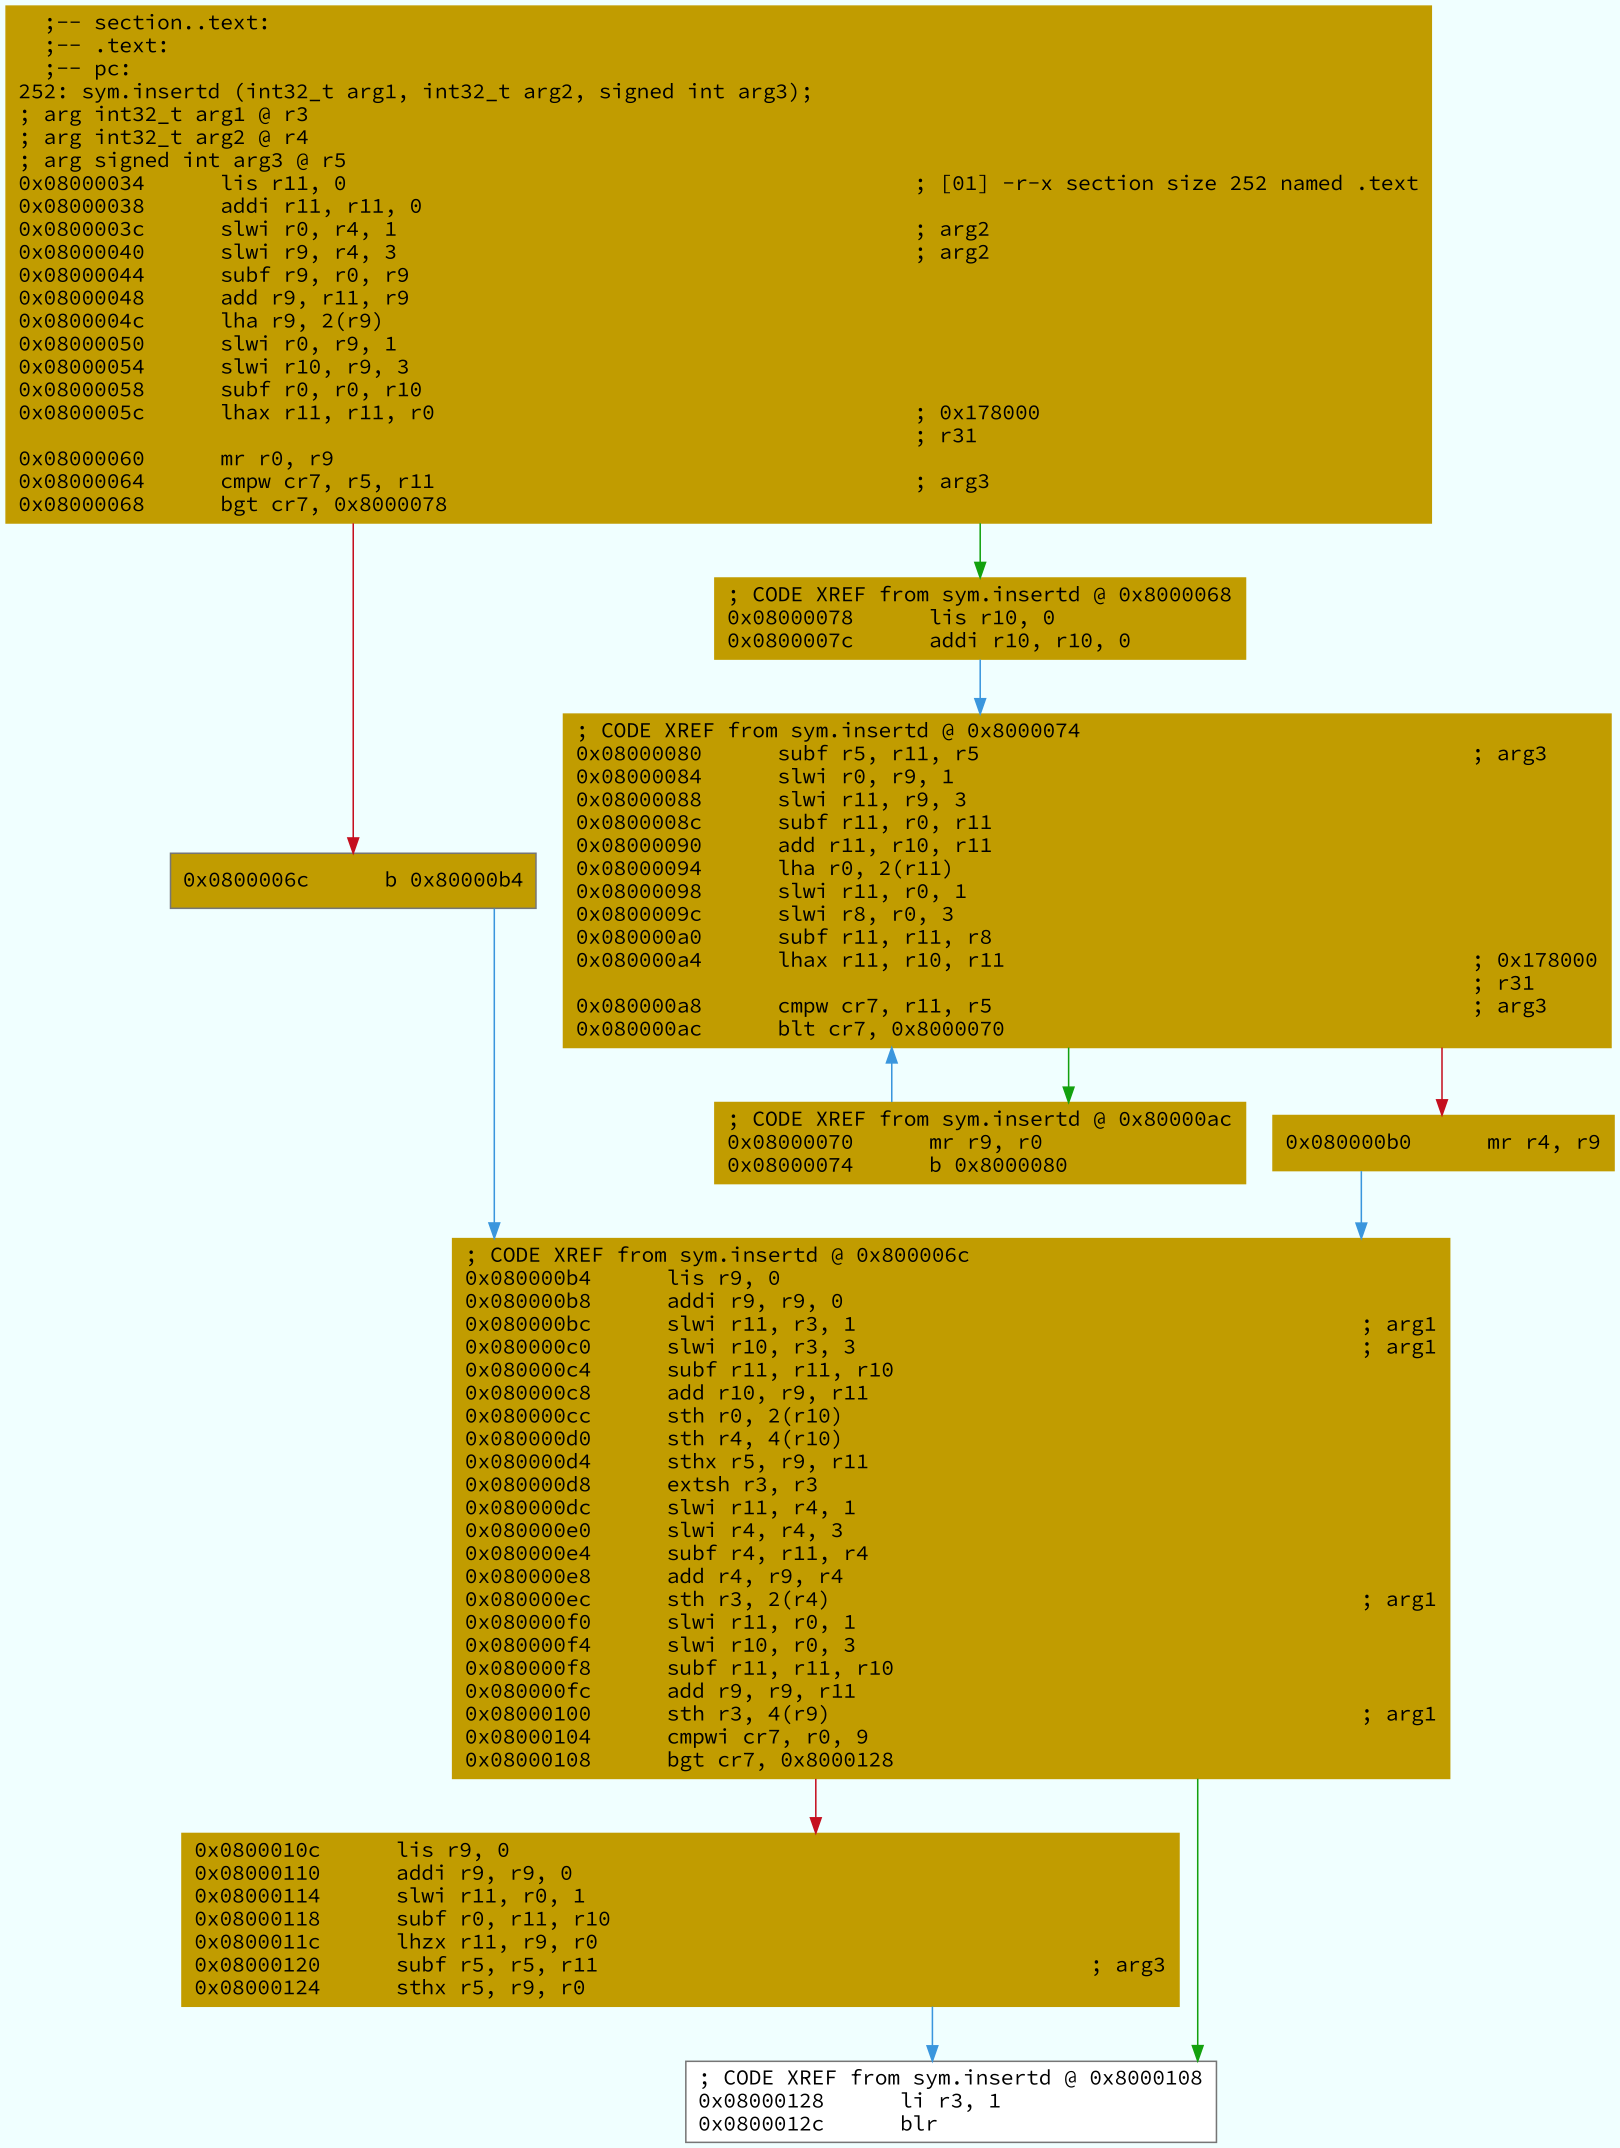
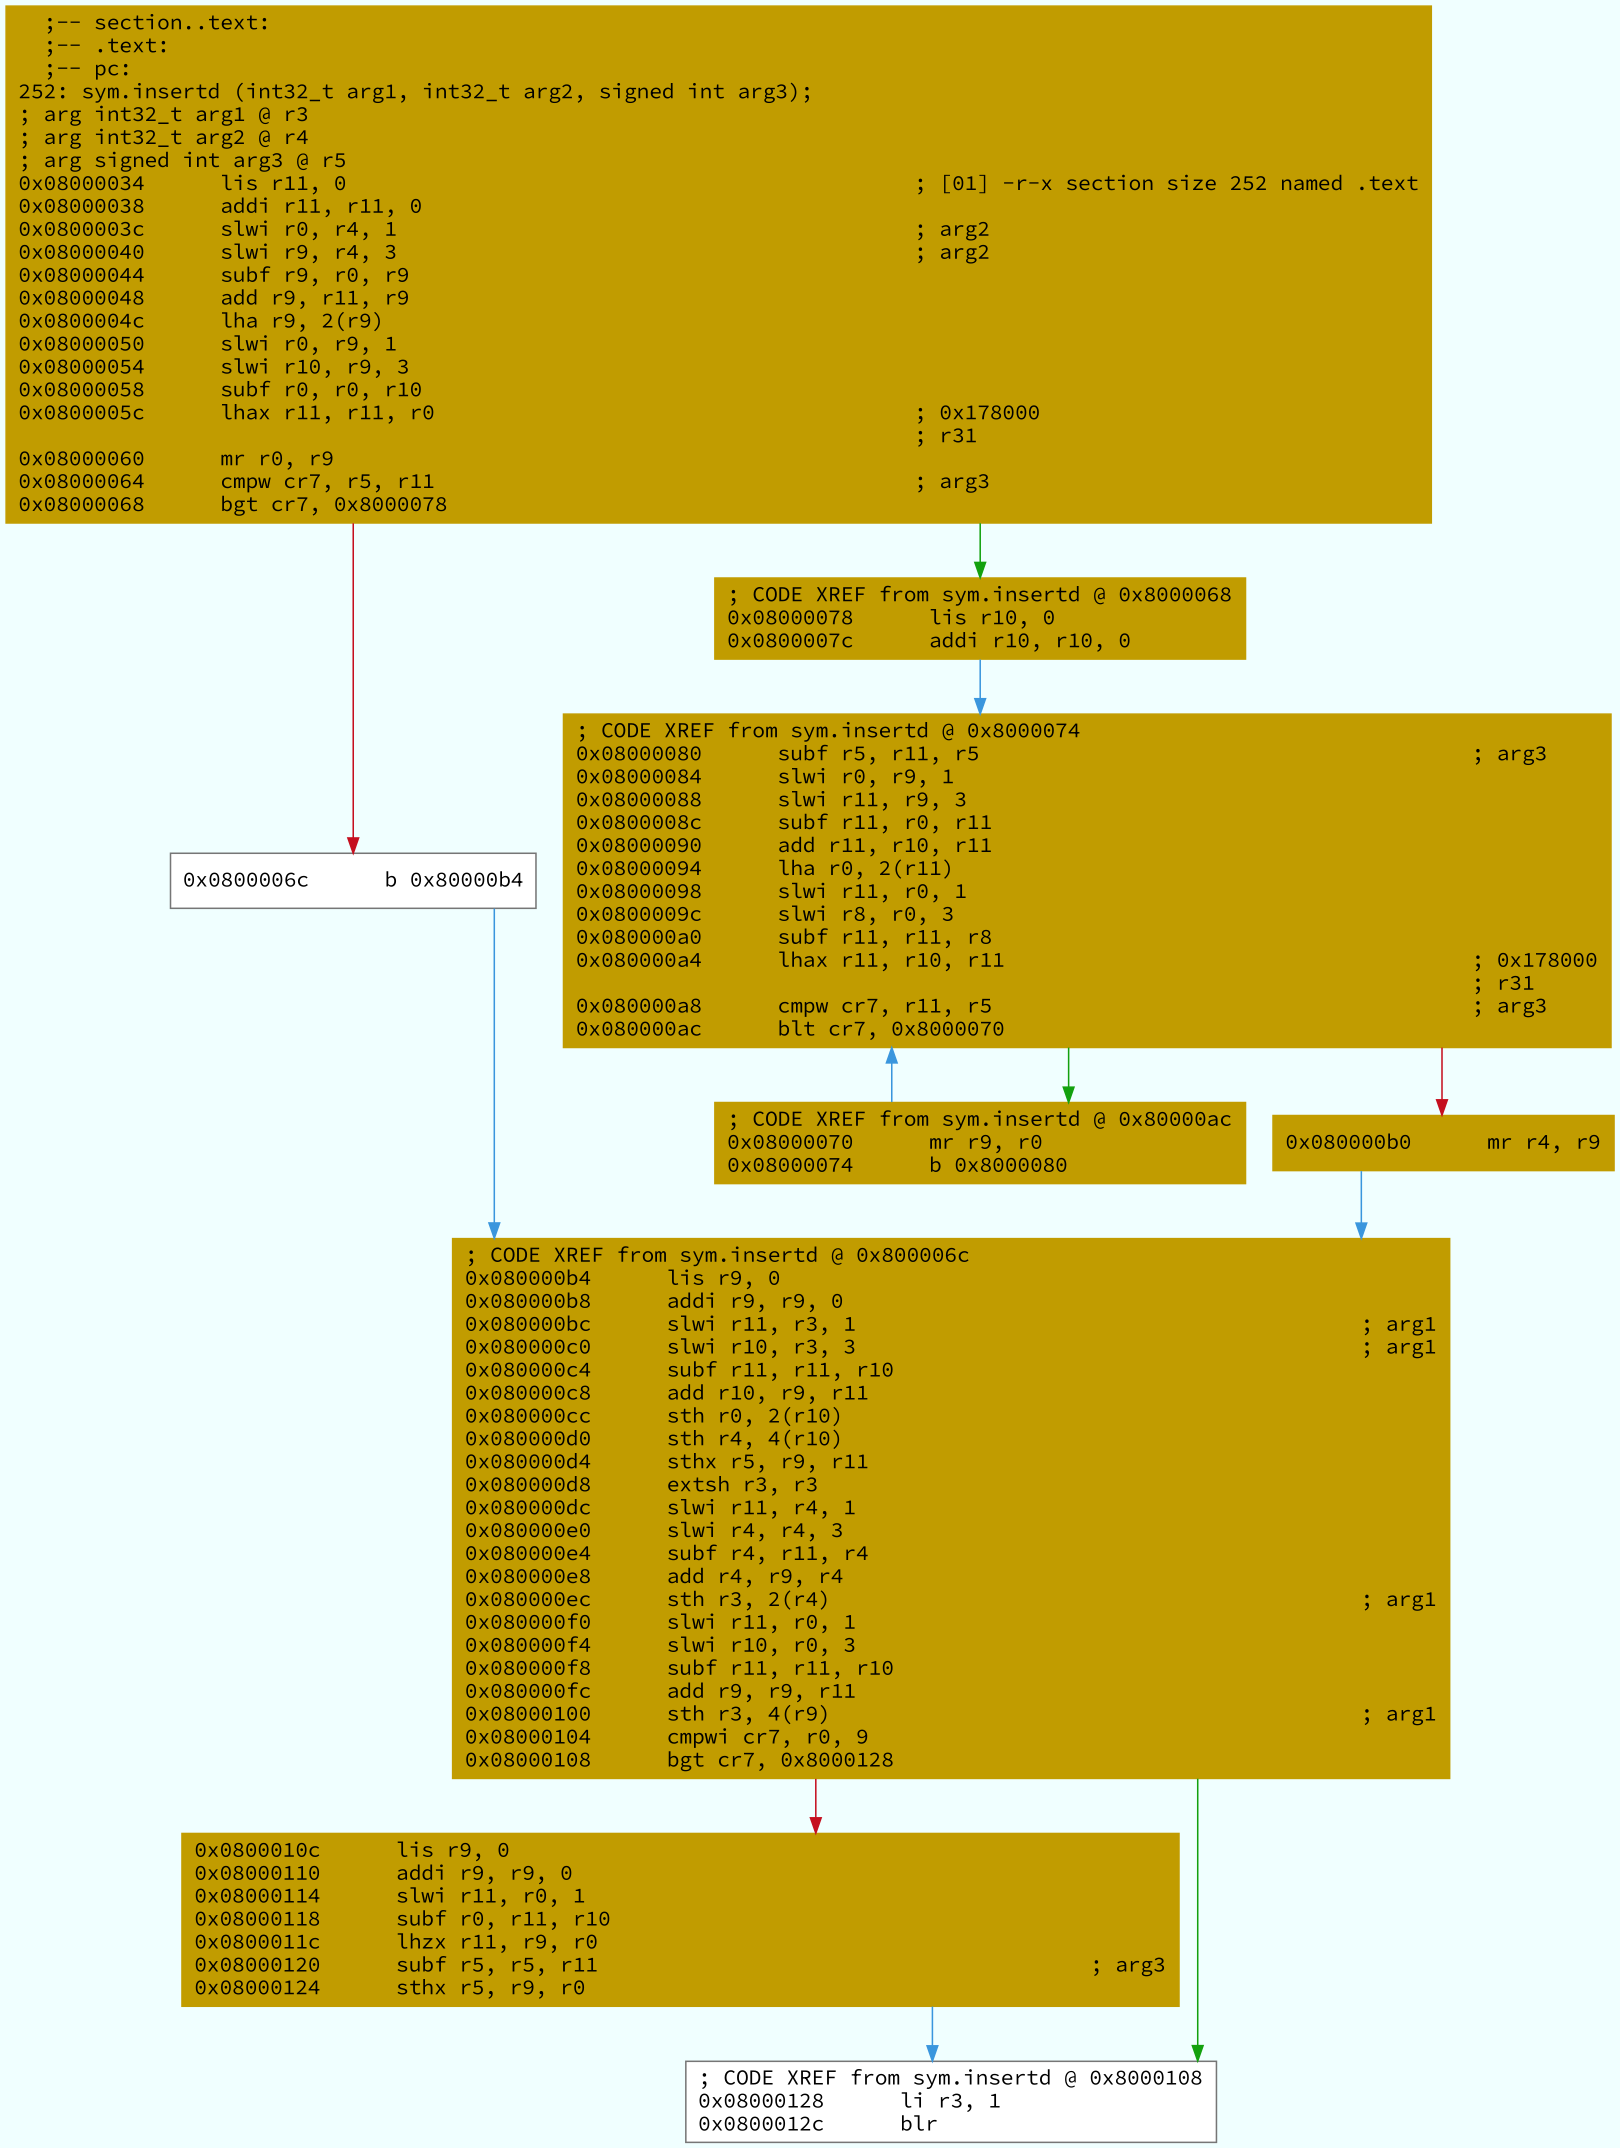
(353, 881) -> (353, 881)
